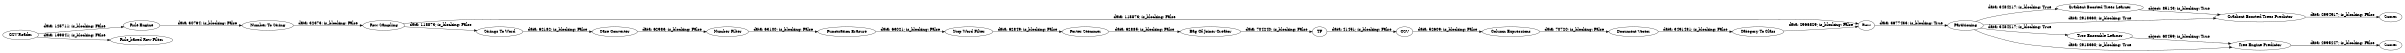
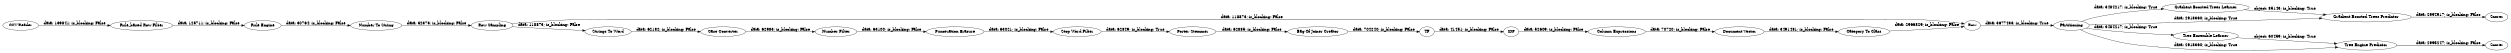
(80, 30) -> (207, 25)
(1027, 30) -> (1135, 30)
(1405, 32) -> (1511, 32)
